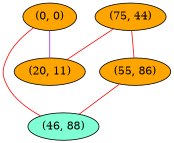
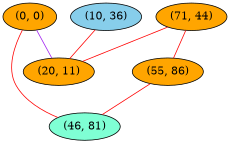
none -> (106, 17)
(131, 17) -> (191, 17)
(63, 127) -> (85, 127)
